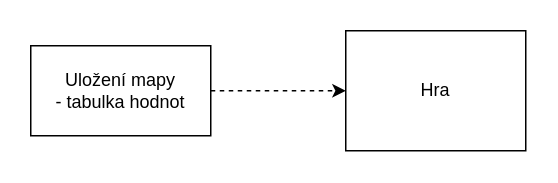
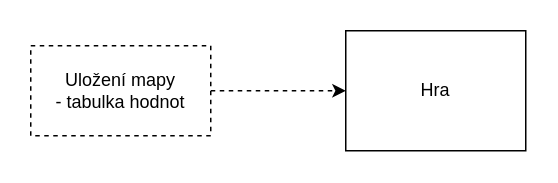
(121, 91) -> (121, 91)
